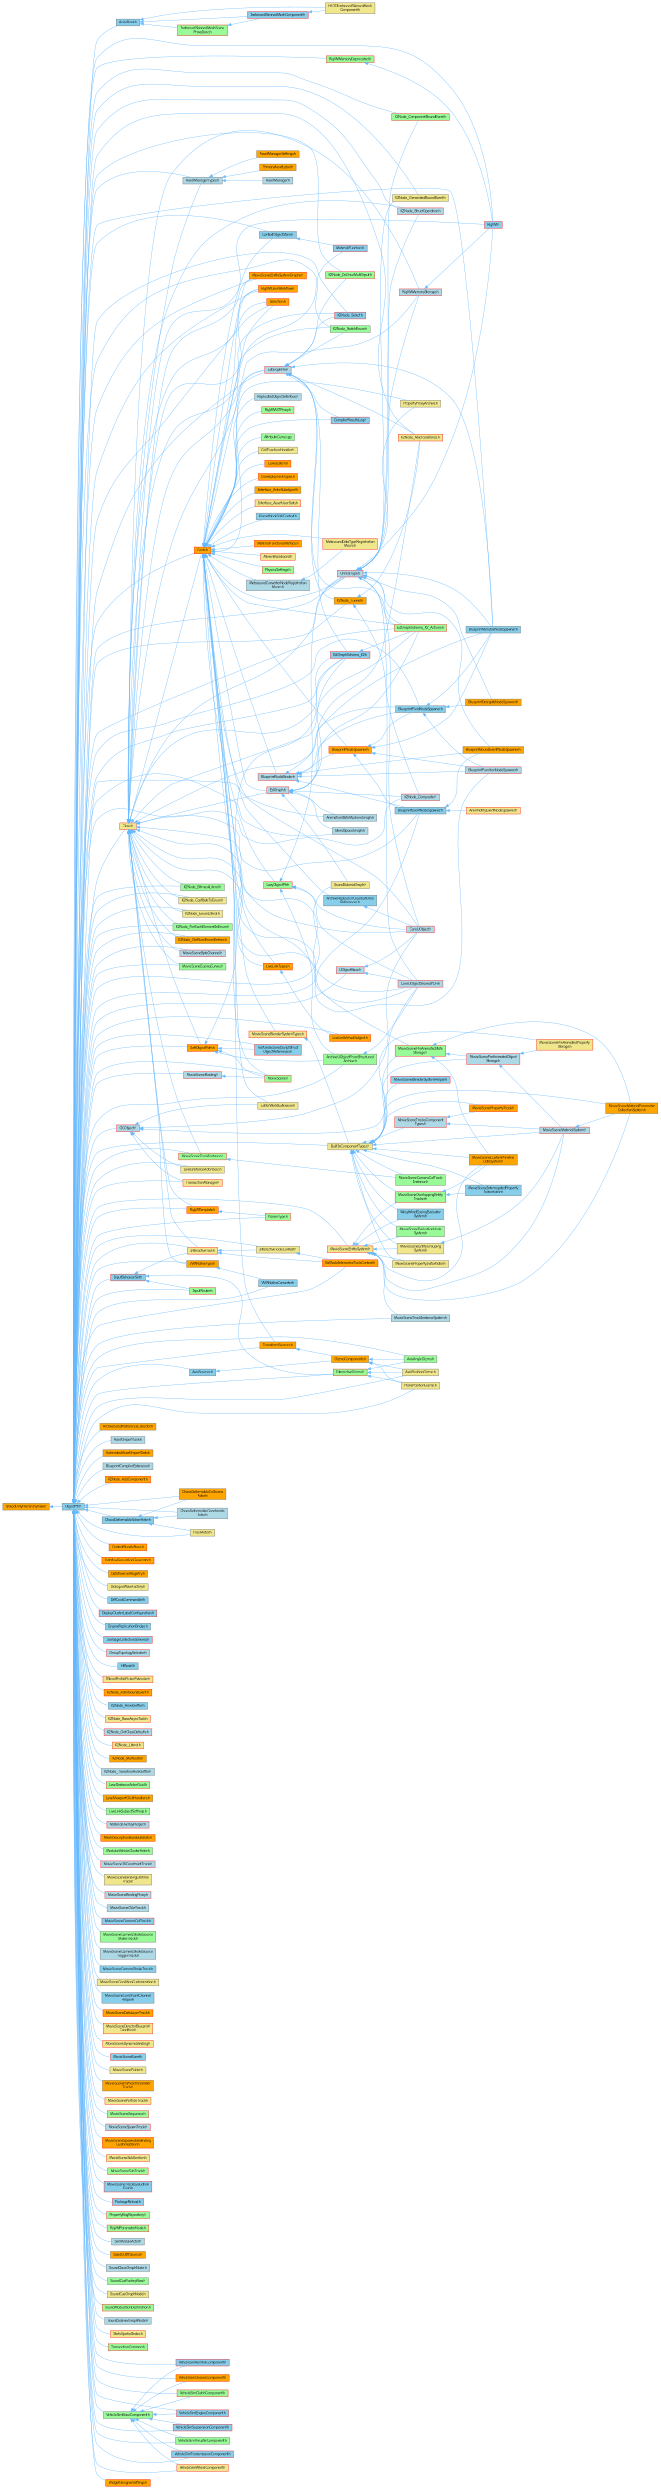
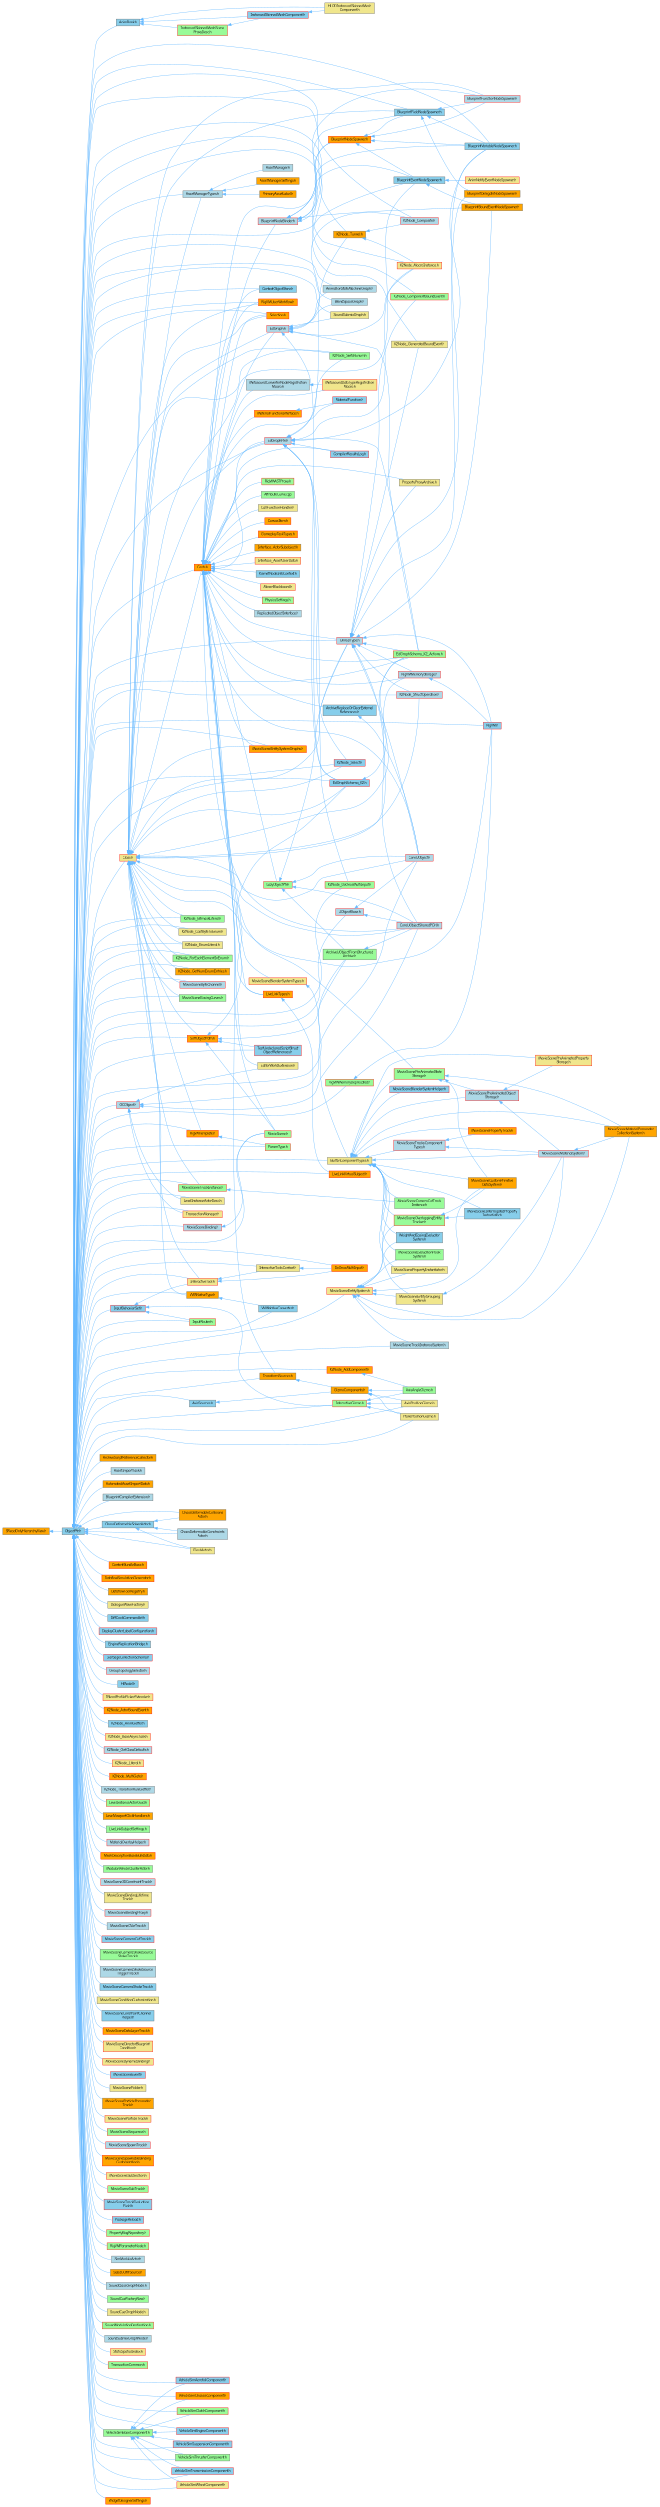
(316, 242) -> (318, 406)
(350, 1263) -> (350, 1268)
(179, 1340) -> (386, 1381)
(128, 1759) -> (128, 1777)
